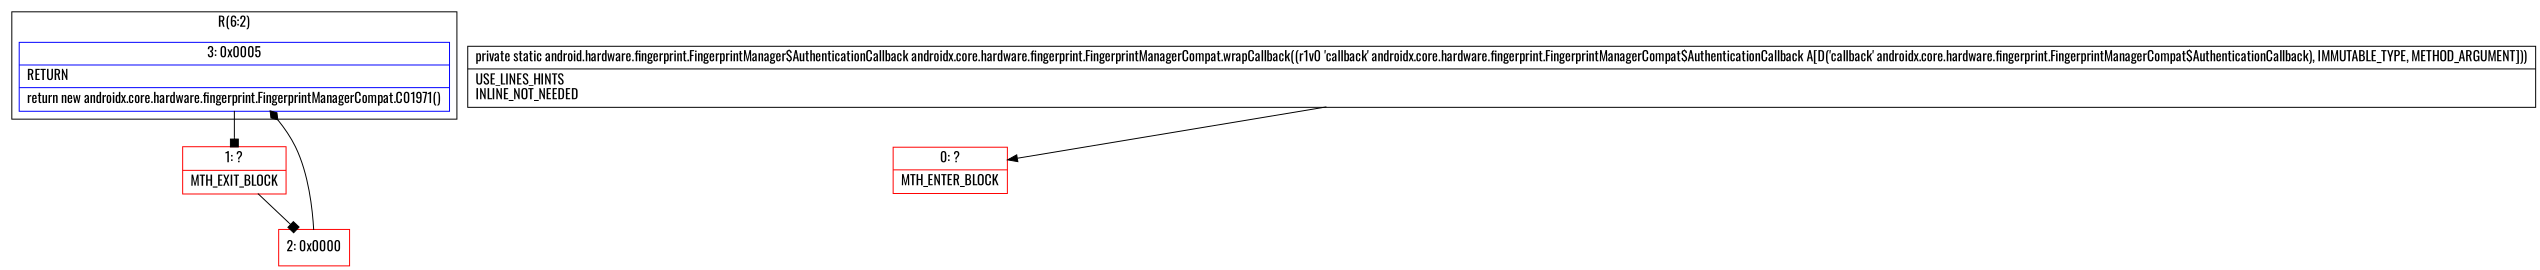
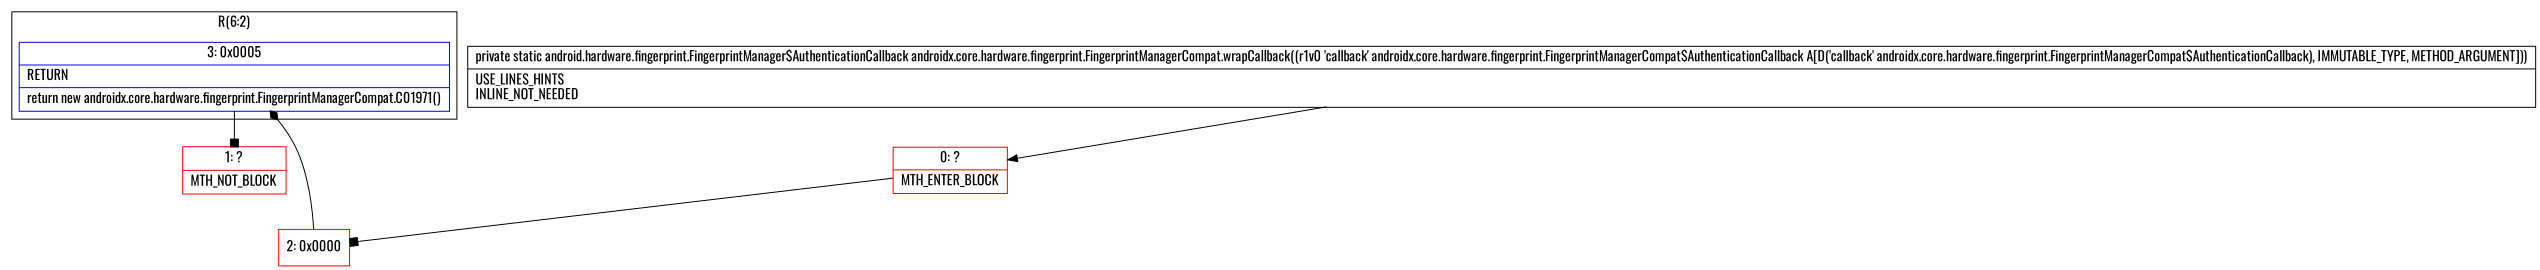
(234, 182) -> (234, 182)
(273, 208) -> (626, 210)
